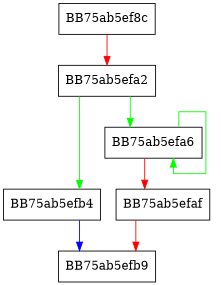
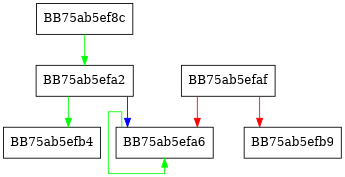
(107, 45) -> (85, 45)
(130, 107) -> (128, 107)
(145, 169) -> (197, 107)
(80, 231) -> none
